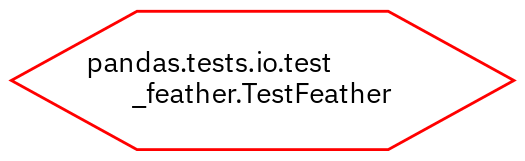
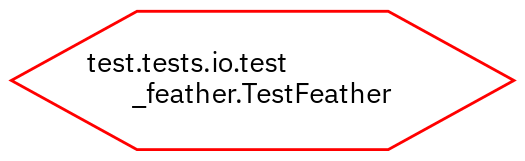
(263, 80) -> (263, 80)
